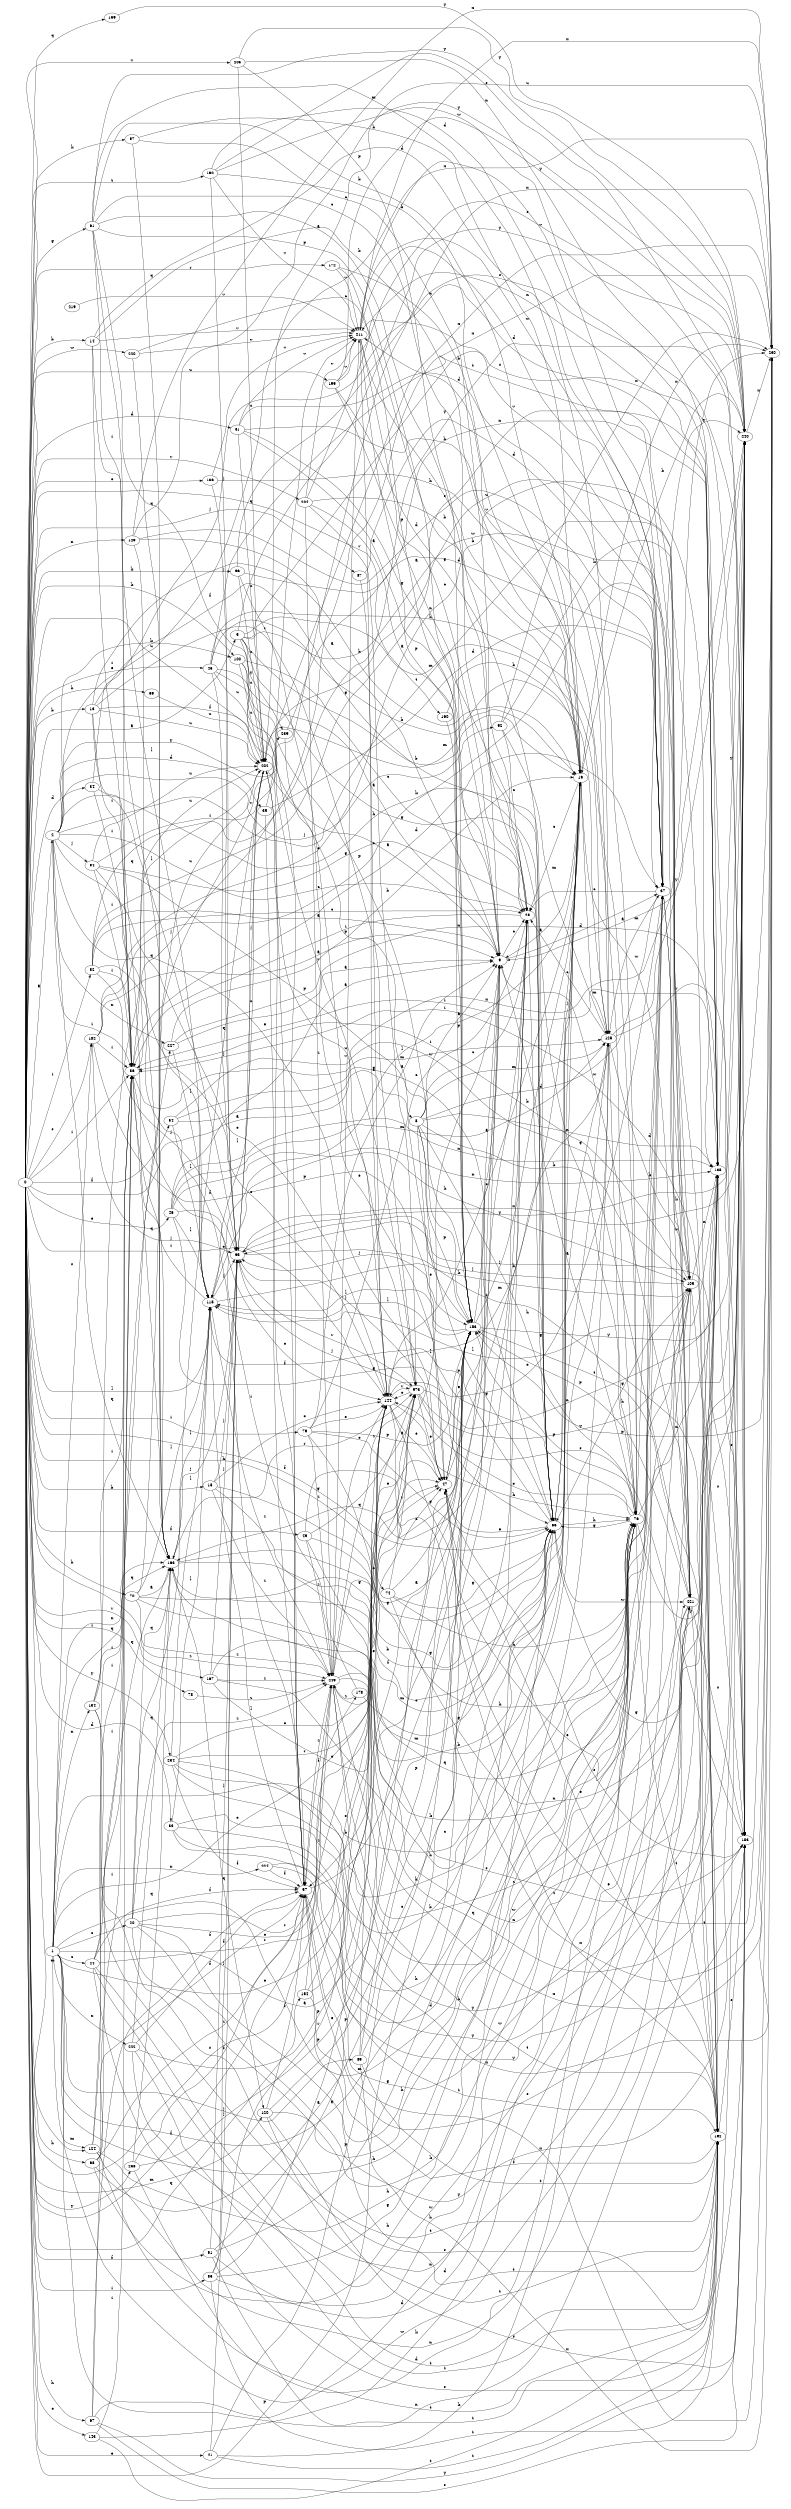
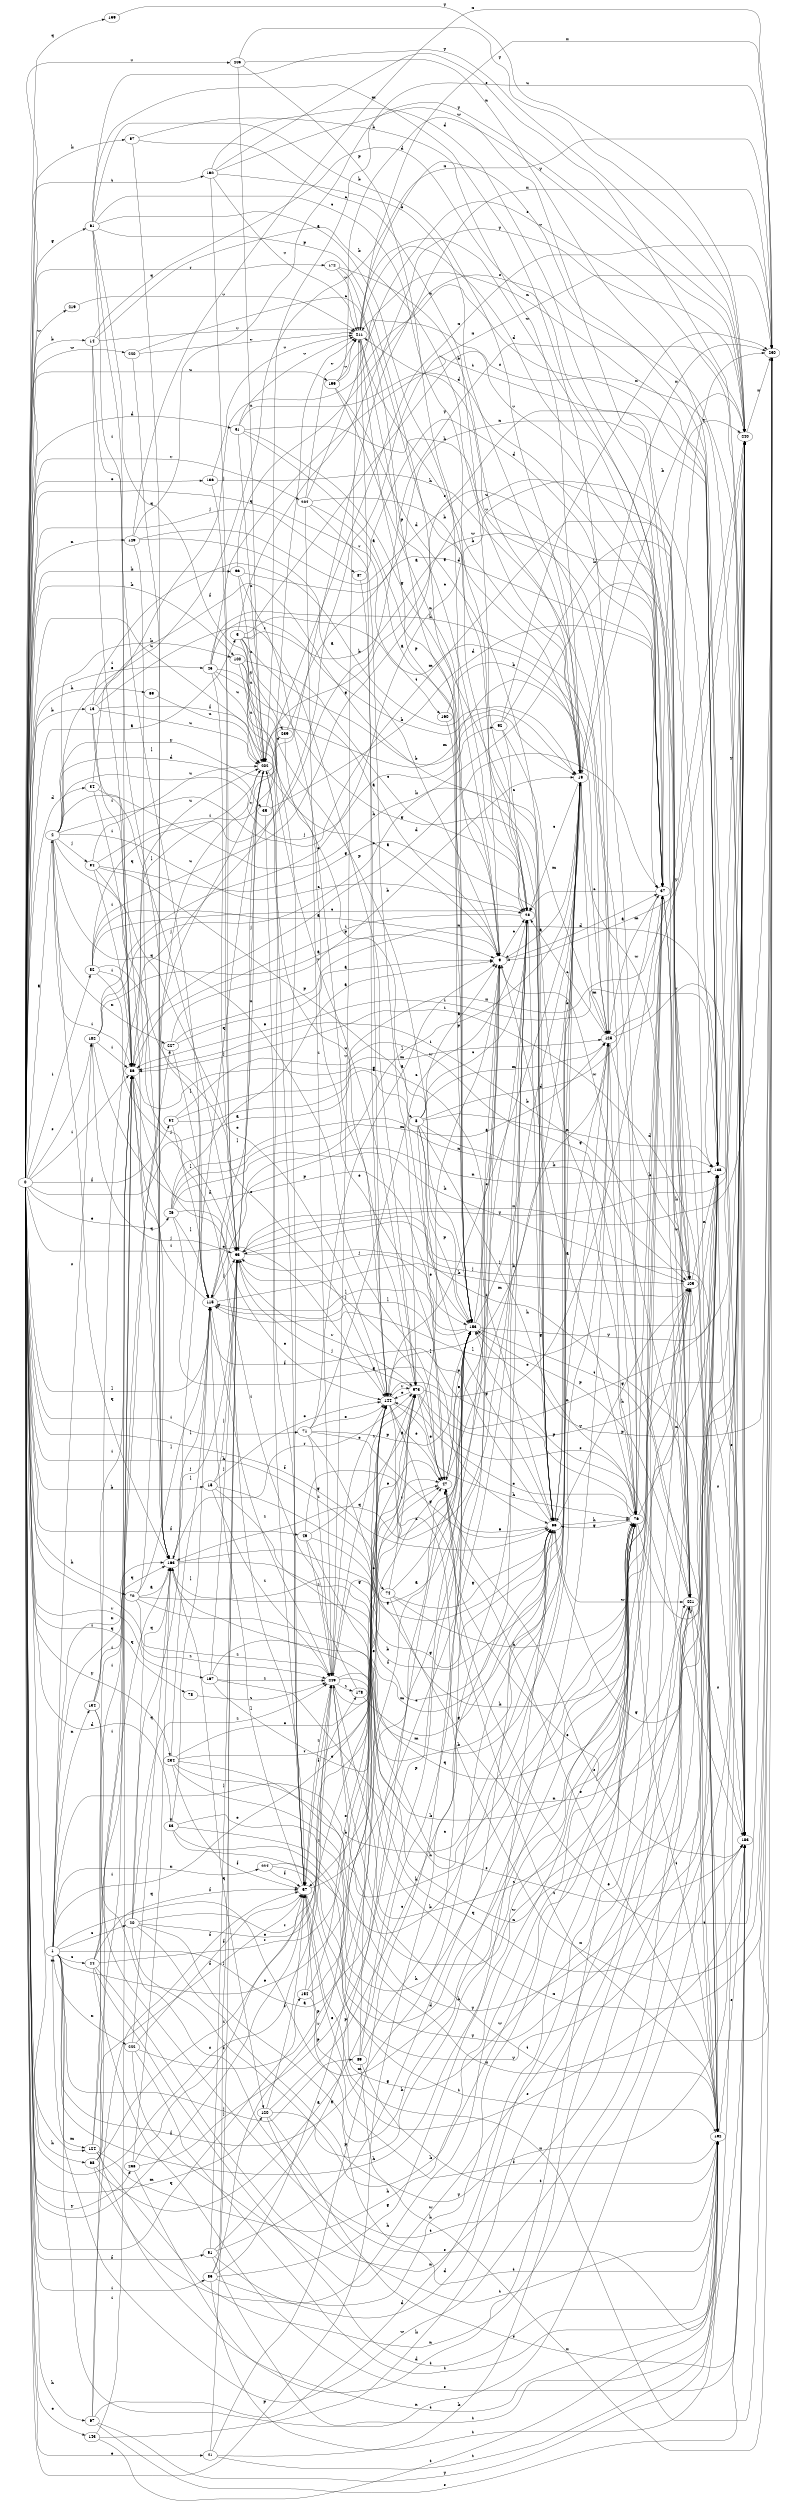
none -> (28, 739)
(567, 1003) -> (567, 1003)
(305, 1431) -> (305, 1431)
(346, 1699) -> (343, 1688)
